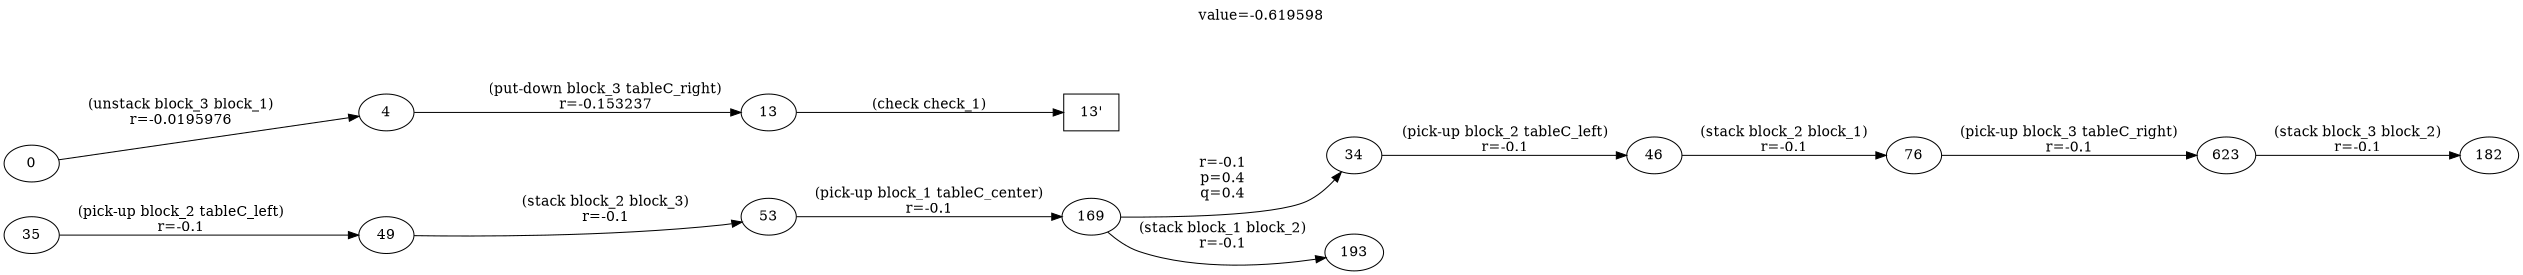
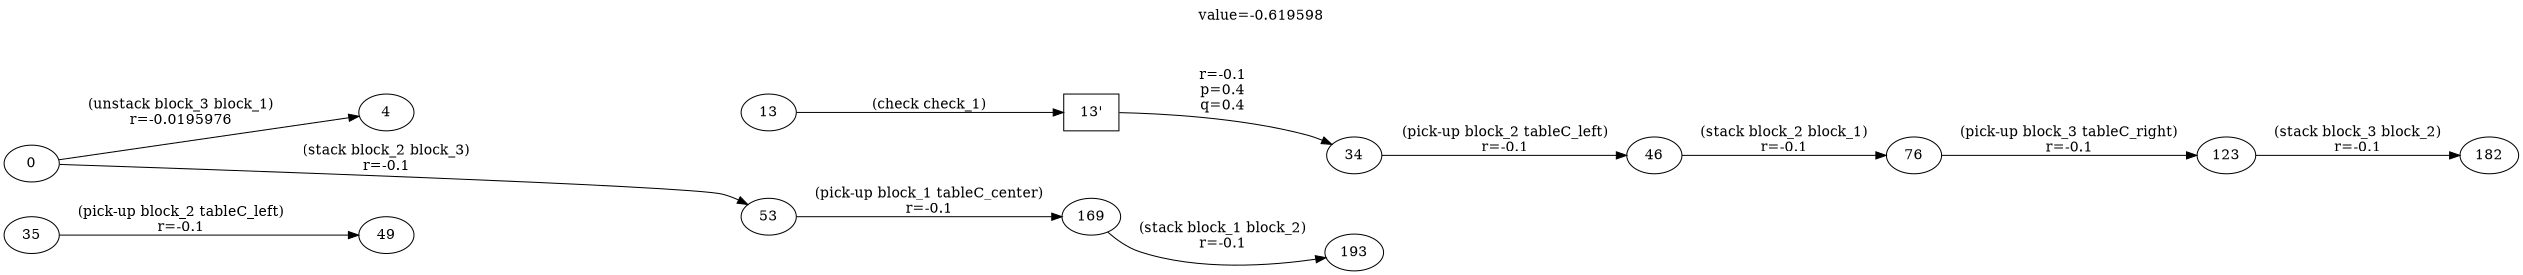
(572, 112) -> none
(2226, 155) -> (2226, 155)
(1232, 214) -> (1222, 120)
(573, 234) -> (400, 177)
